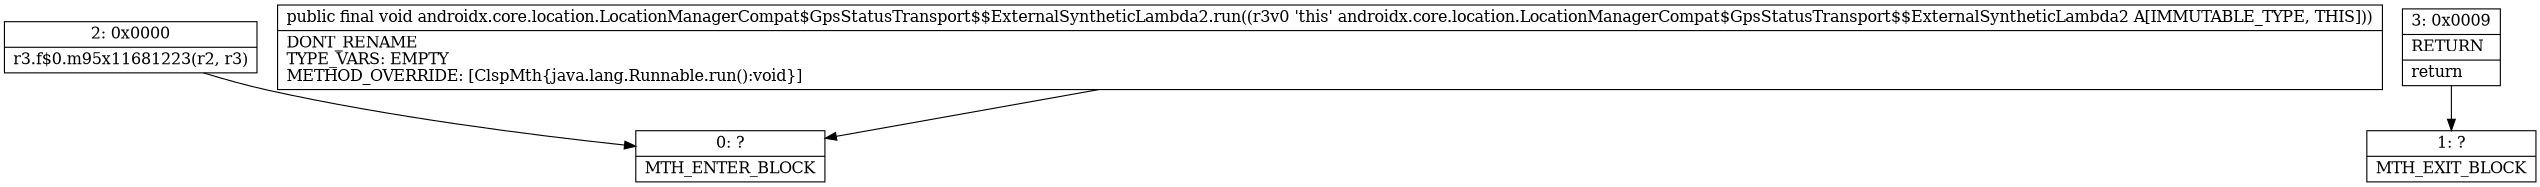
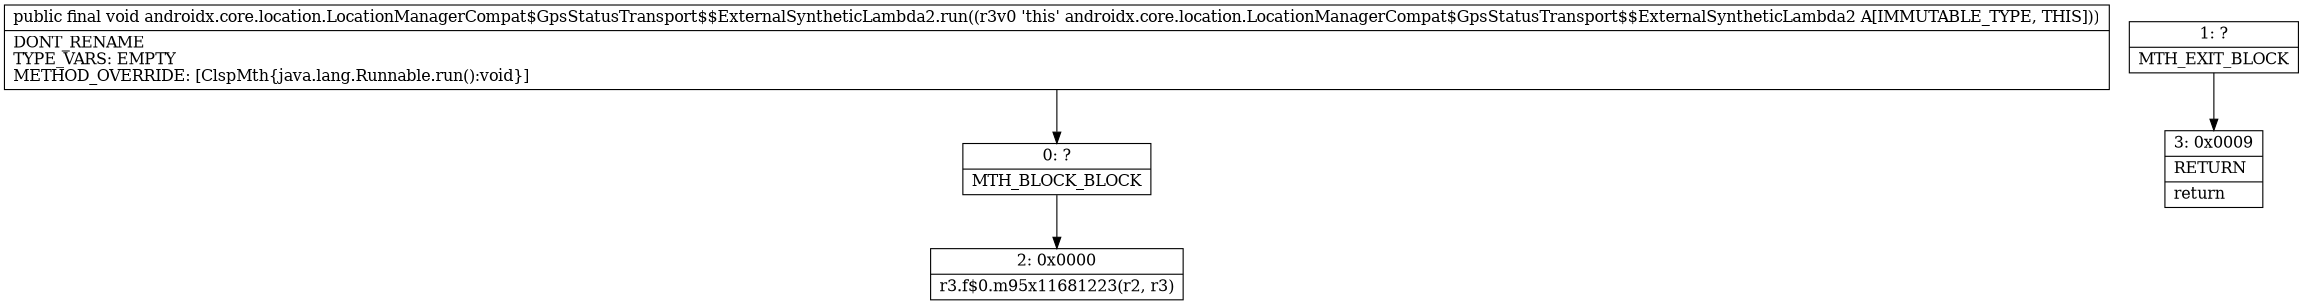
(2451, 102) -> (2214, 96)
(413, 117) -> (1057, 216)
(730, 169) -> (1057, 181)
